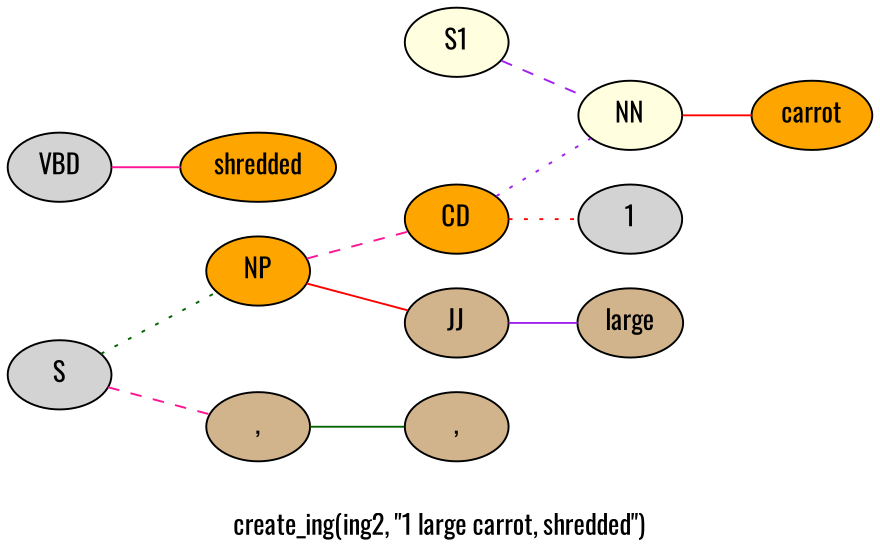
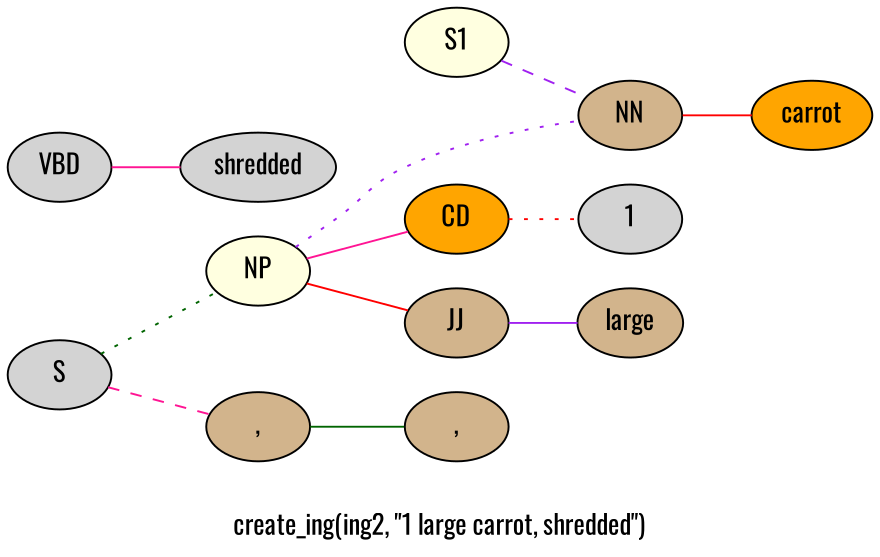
(630, 115) -> (630, 115)
(258, 167) -> (258, 167)
(544, 167) -> (425, 158)
(357, 245) -> (357, 245)
(258, 271) -> (258, 271)
